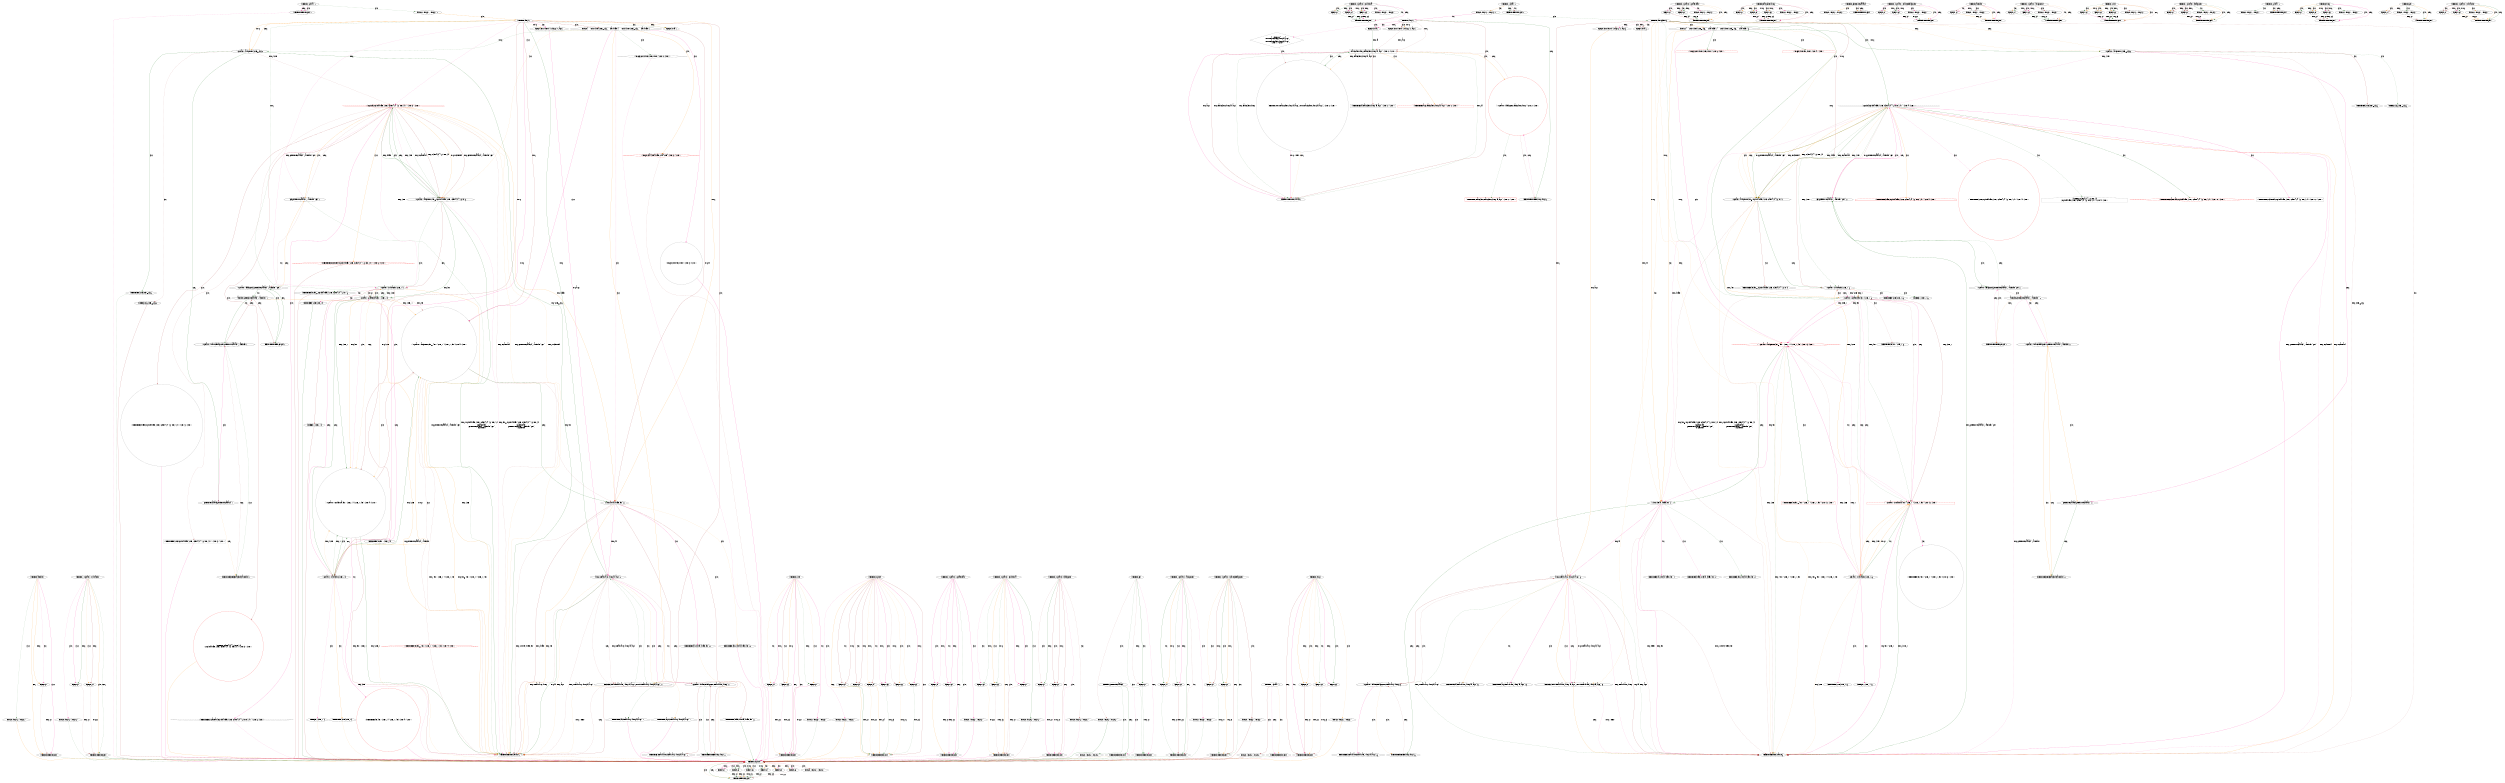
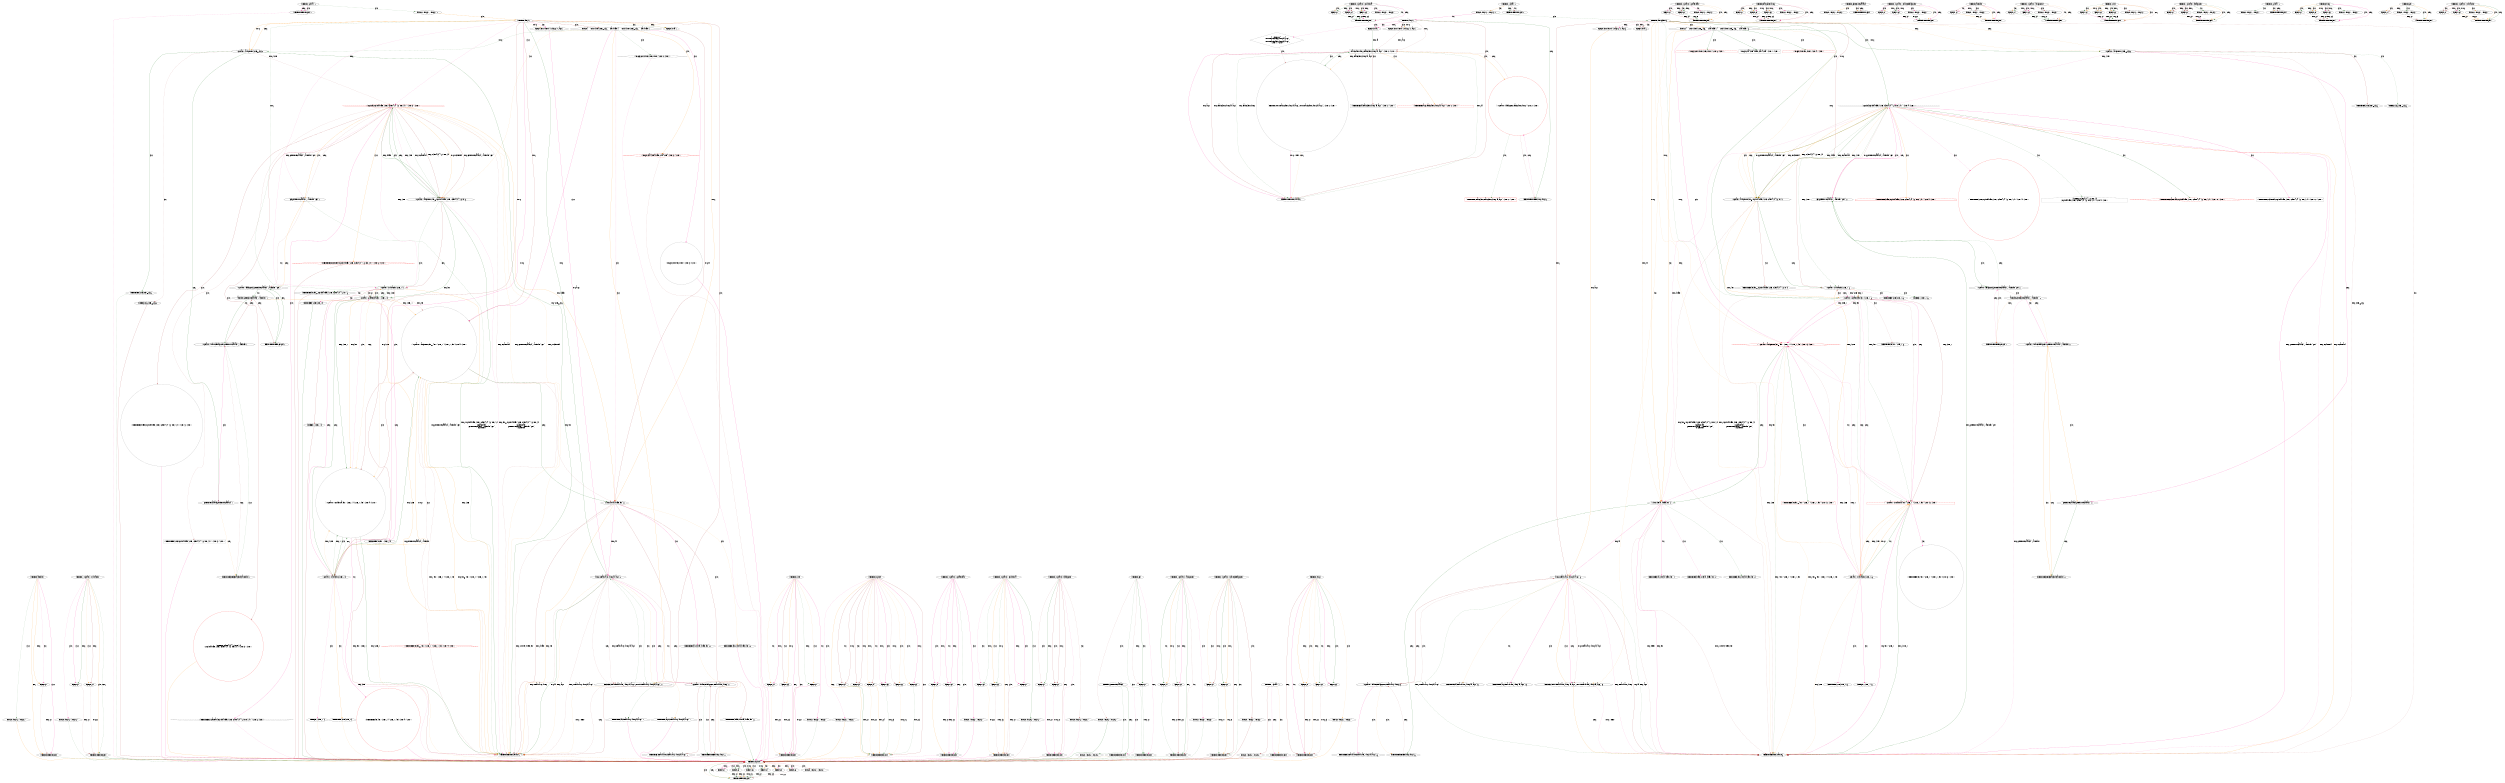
none -> (1760, 51)
